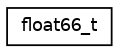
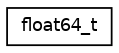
(59, 27) -> (59, 27)
